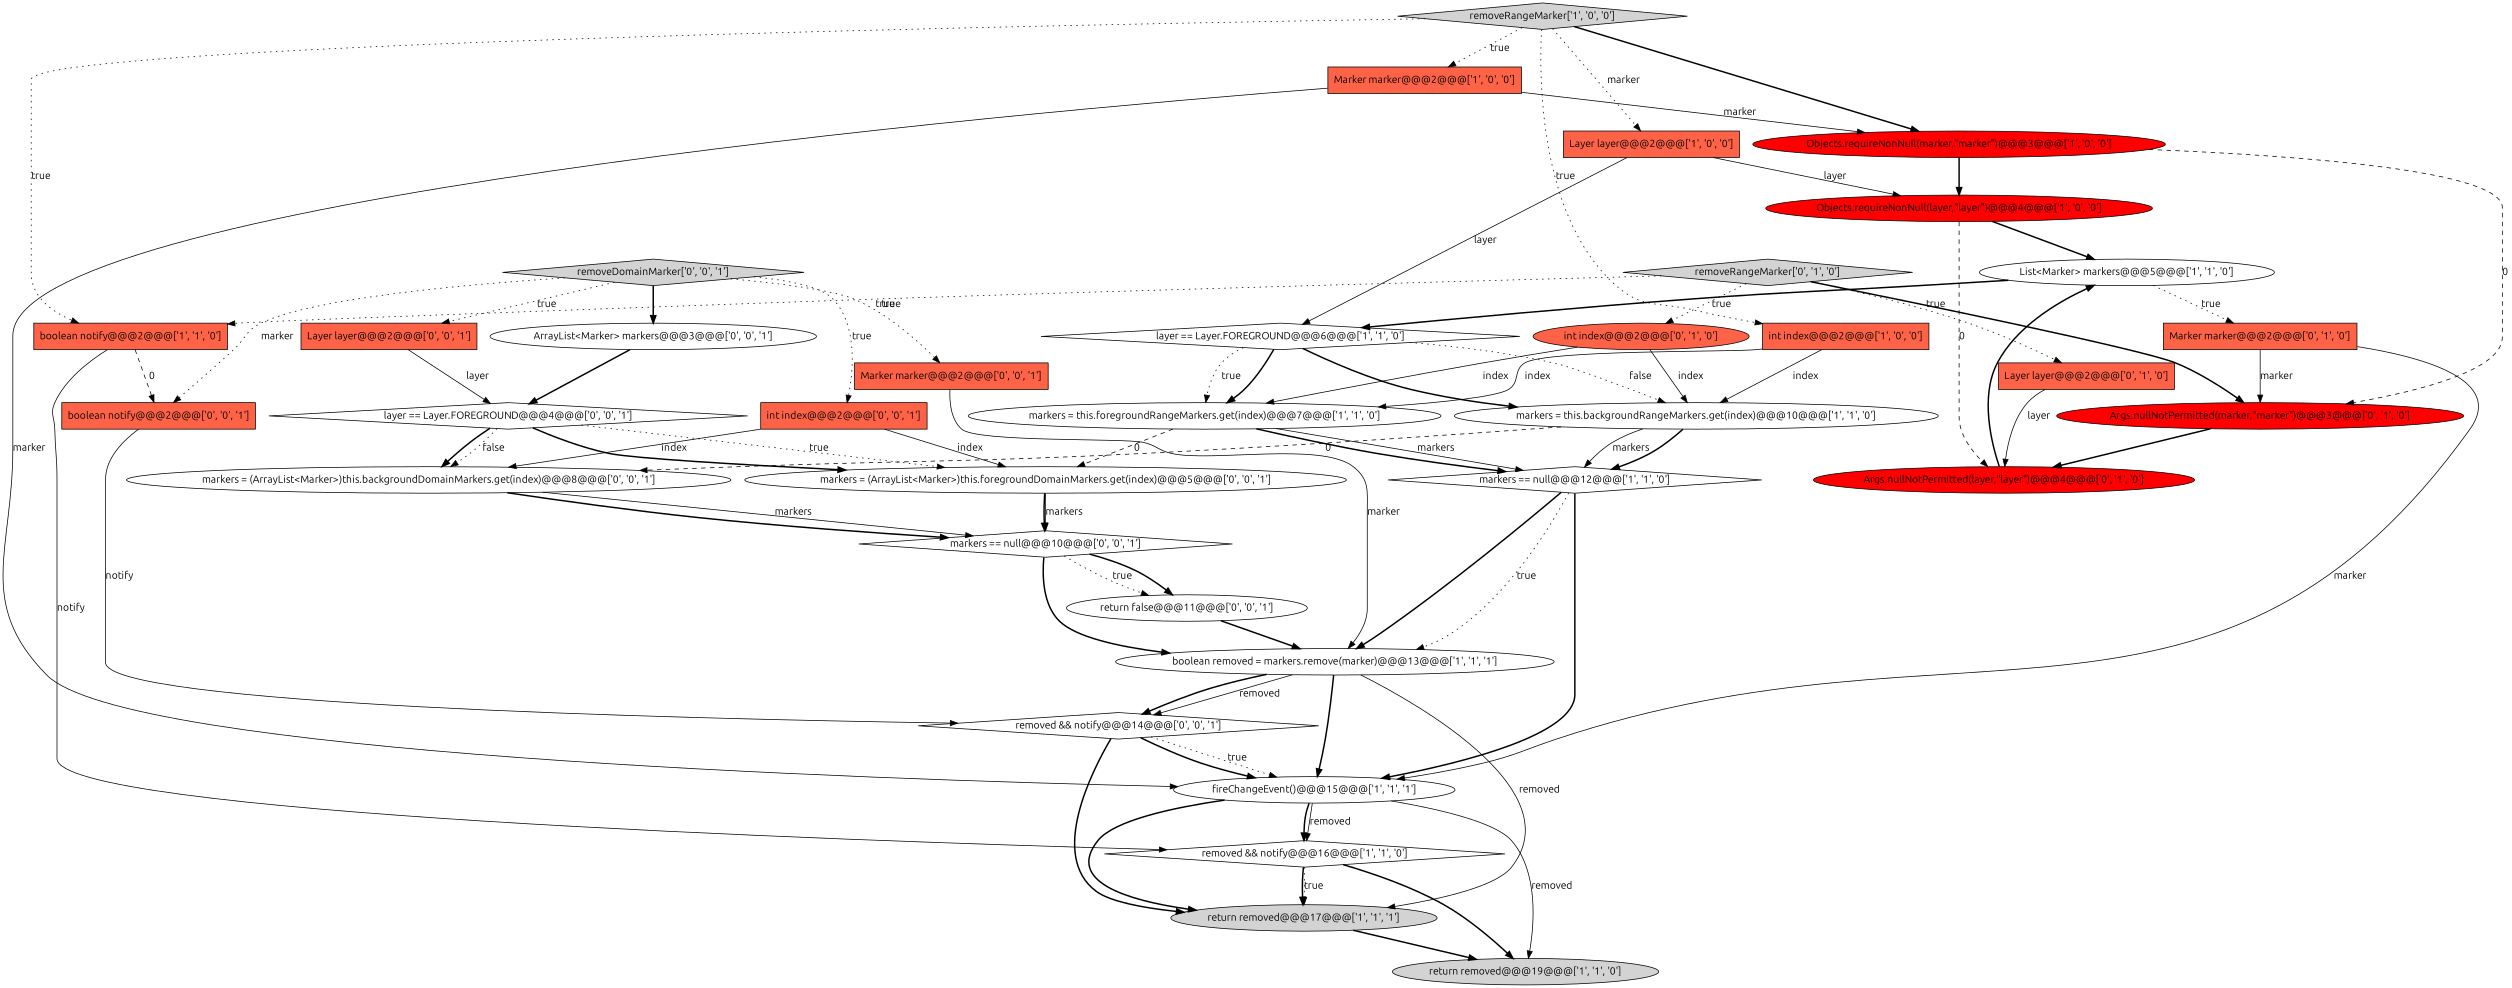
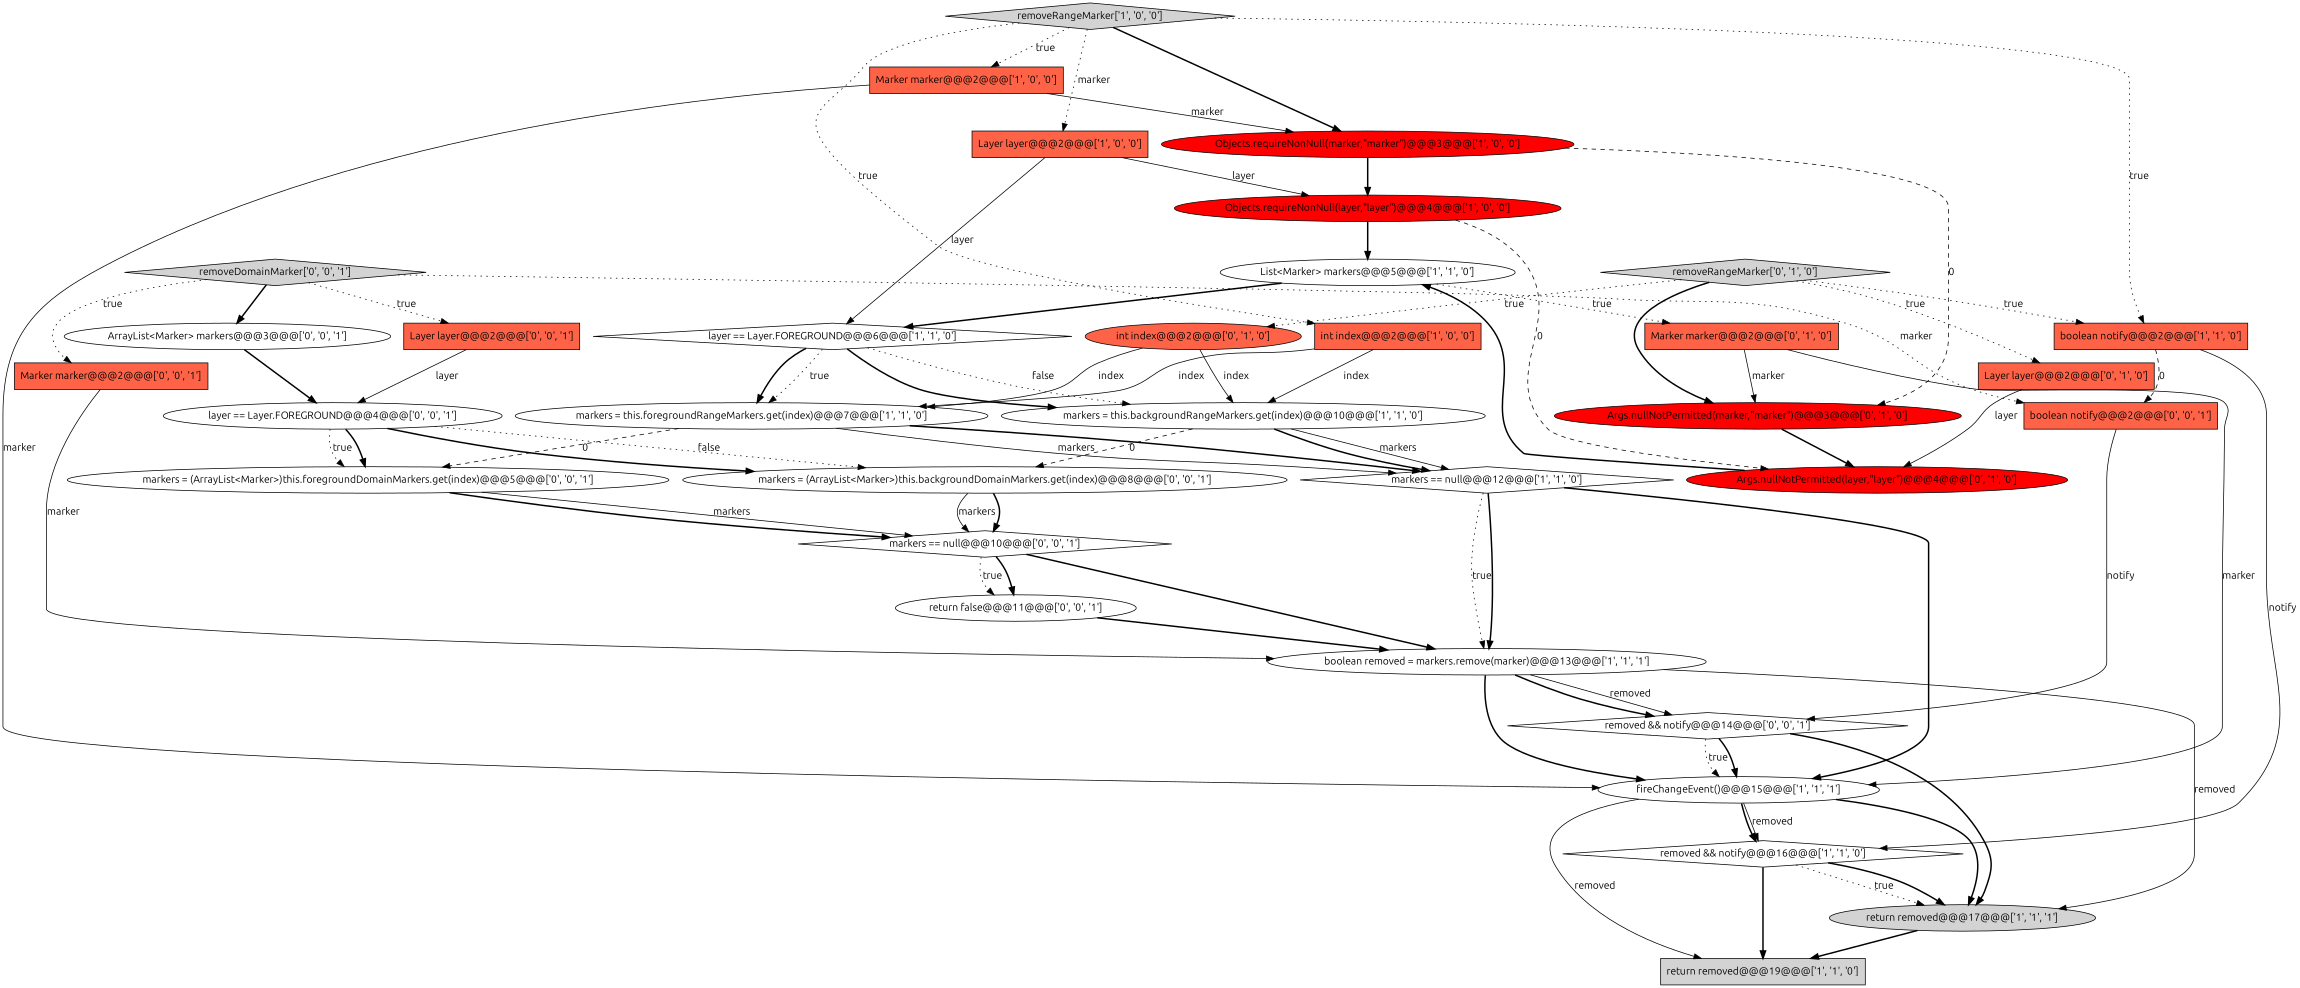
(508, 416) -> (333, 416)
(844, 416) -> none
(1526, 972) -> (1763, 972)
